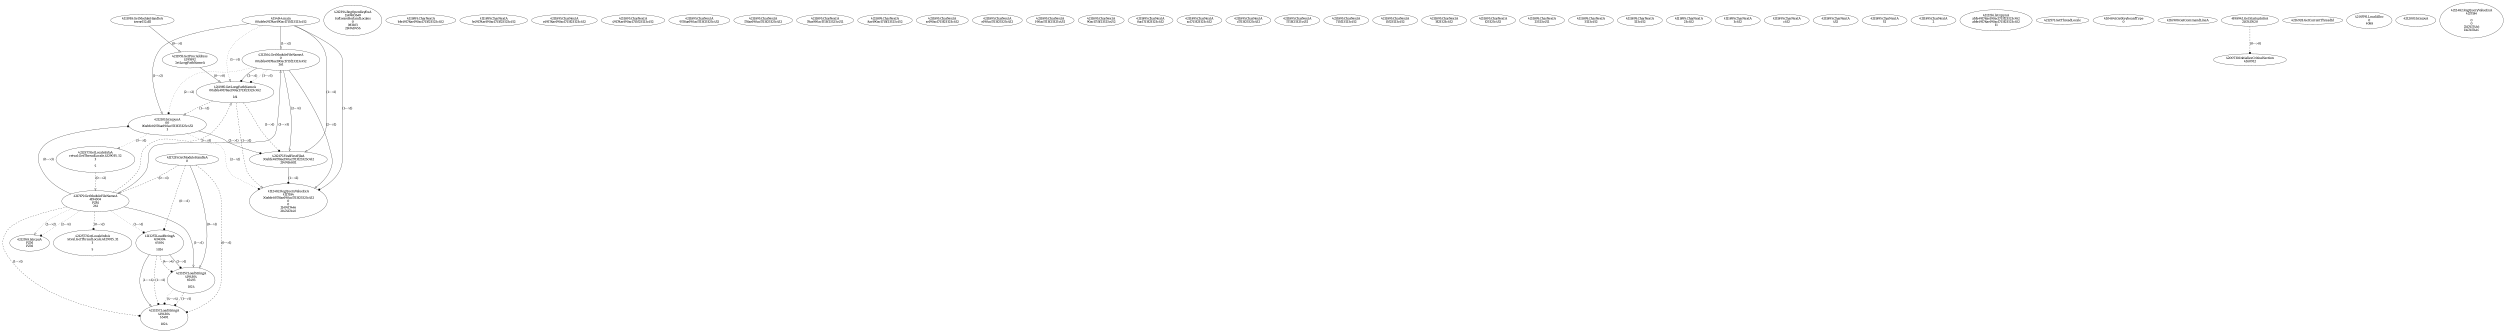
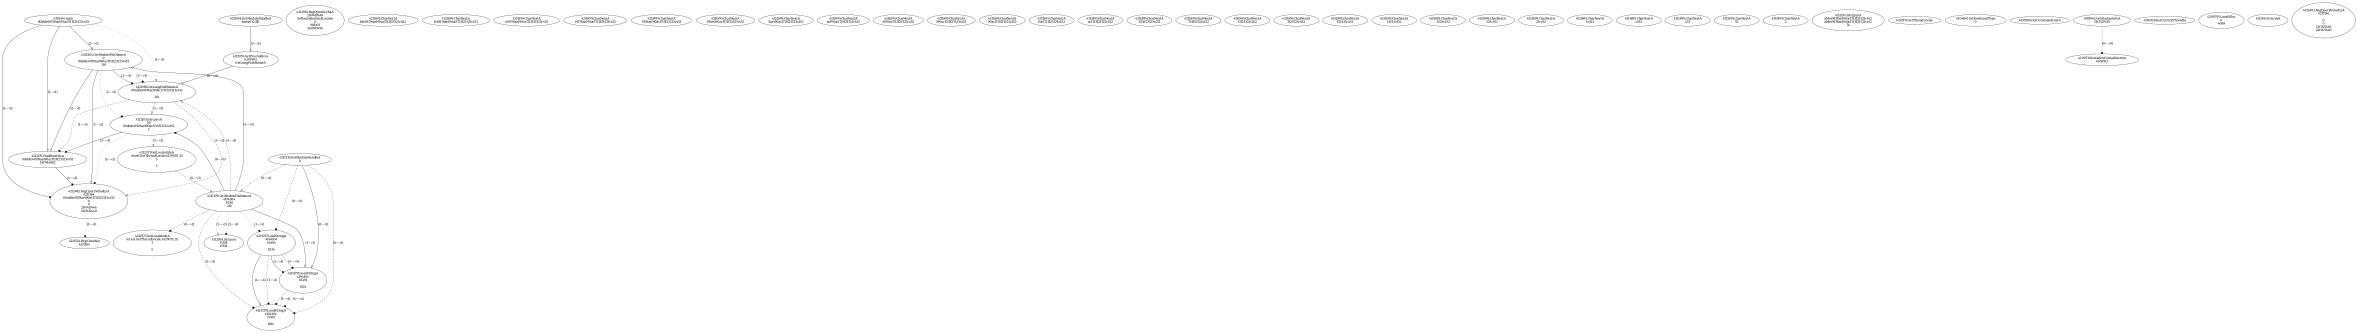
(825, 20) -> none
(1248, 20) -> none
(172, 41) -> none
none -> (84, 243)
